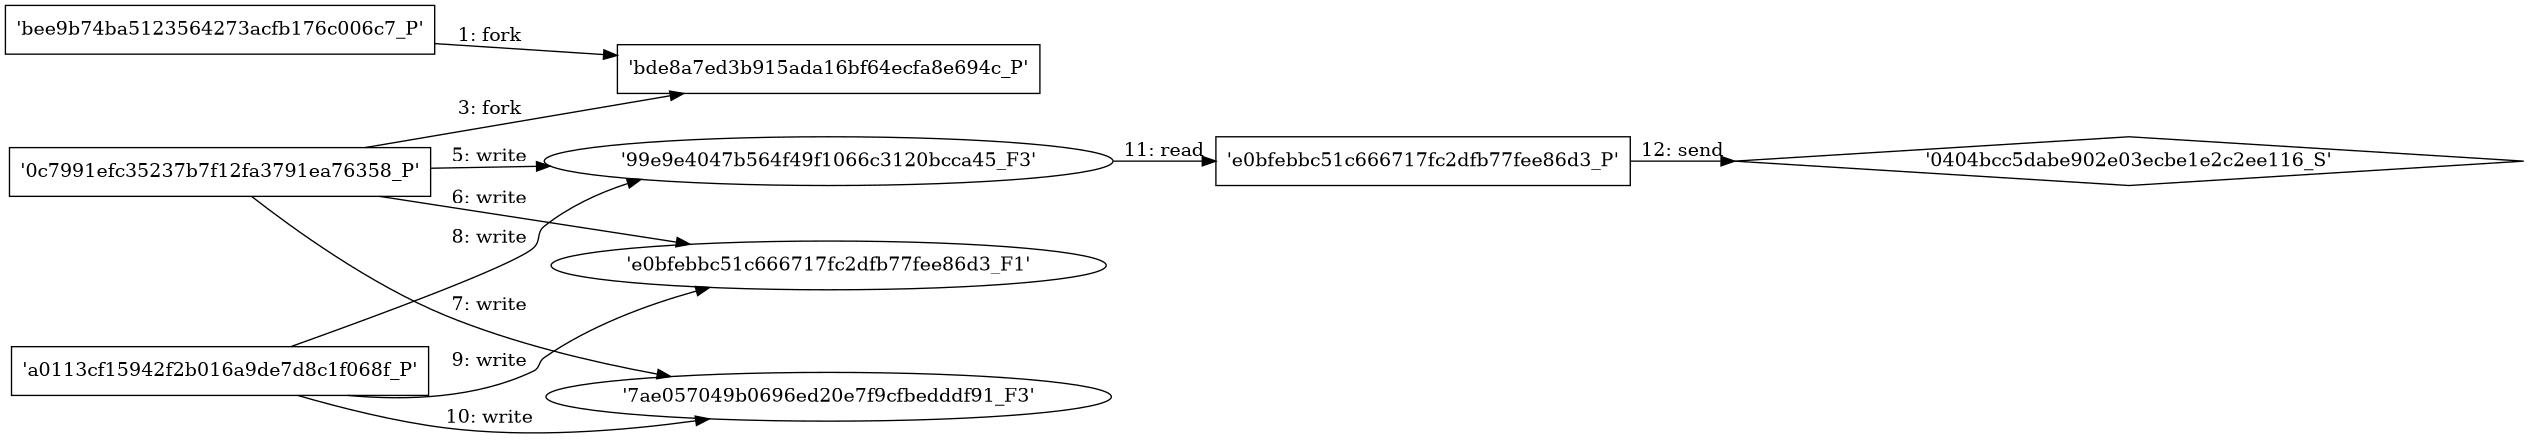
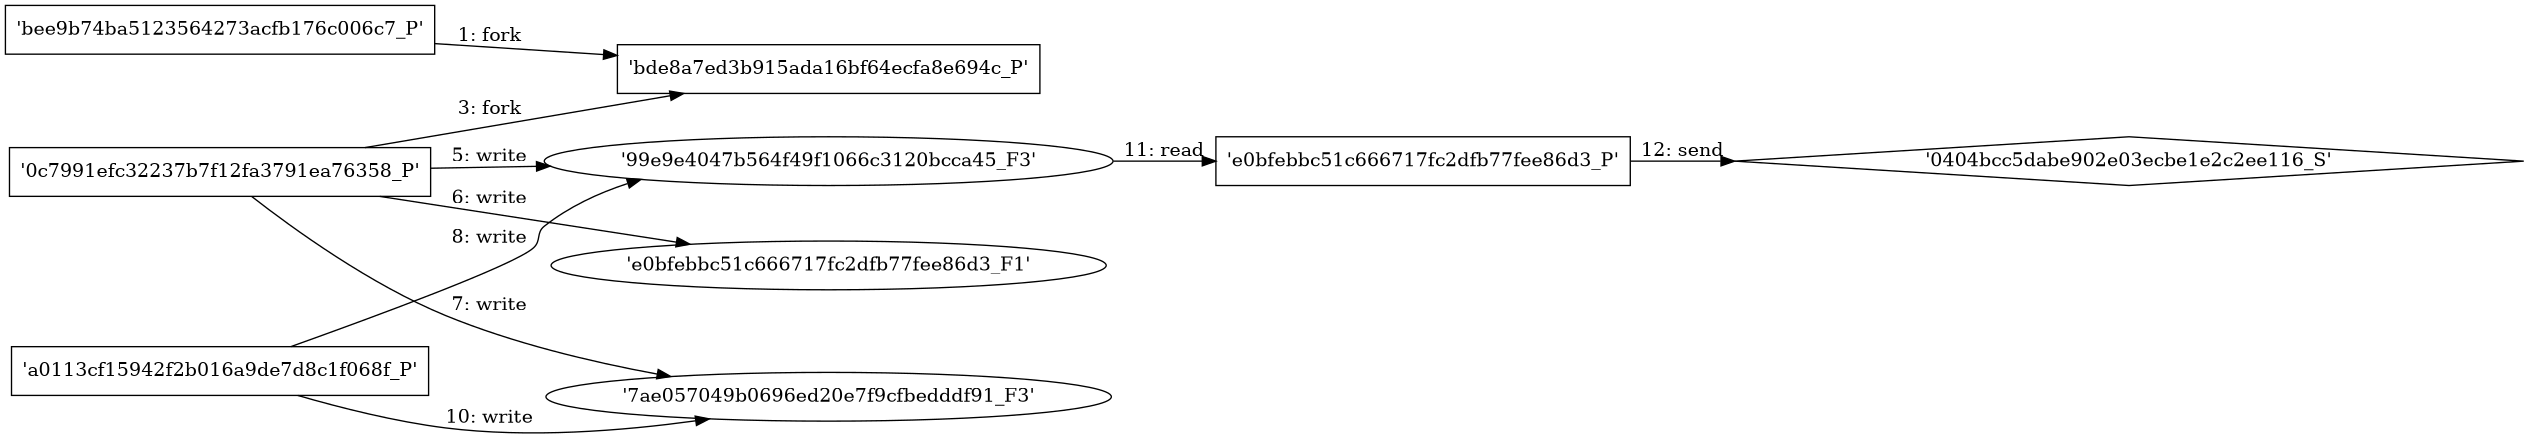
(220, 172) -> (220, 172)
(531, 372) -> none
